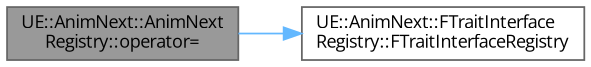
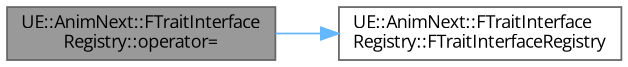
(123, 34) -> (141, 34)
